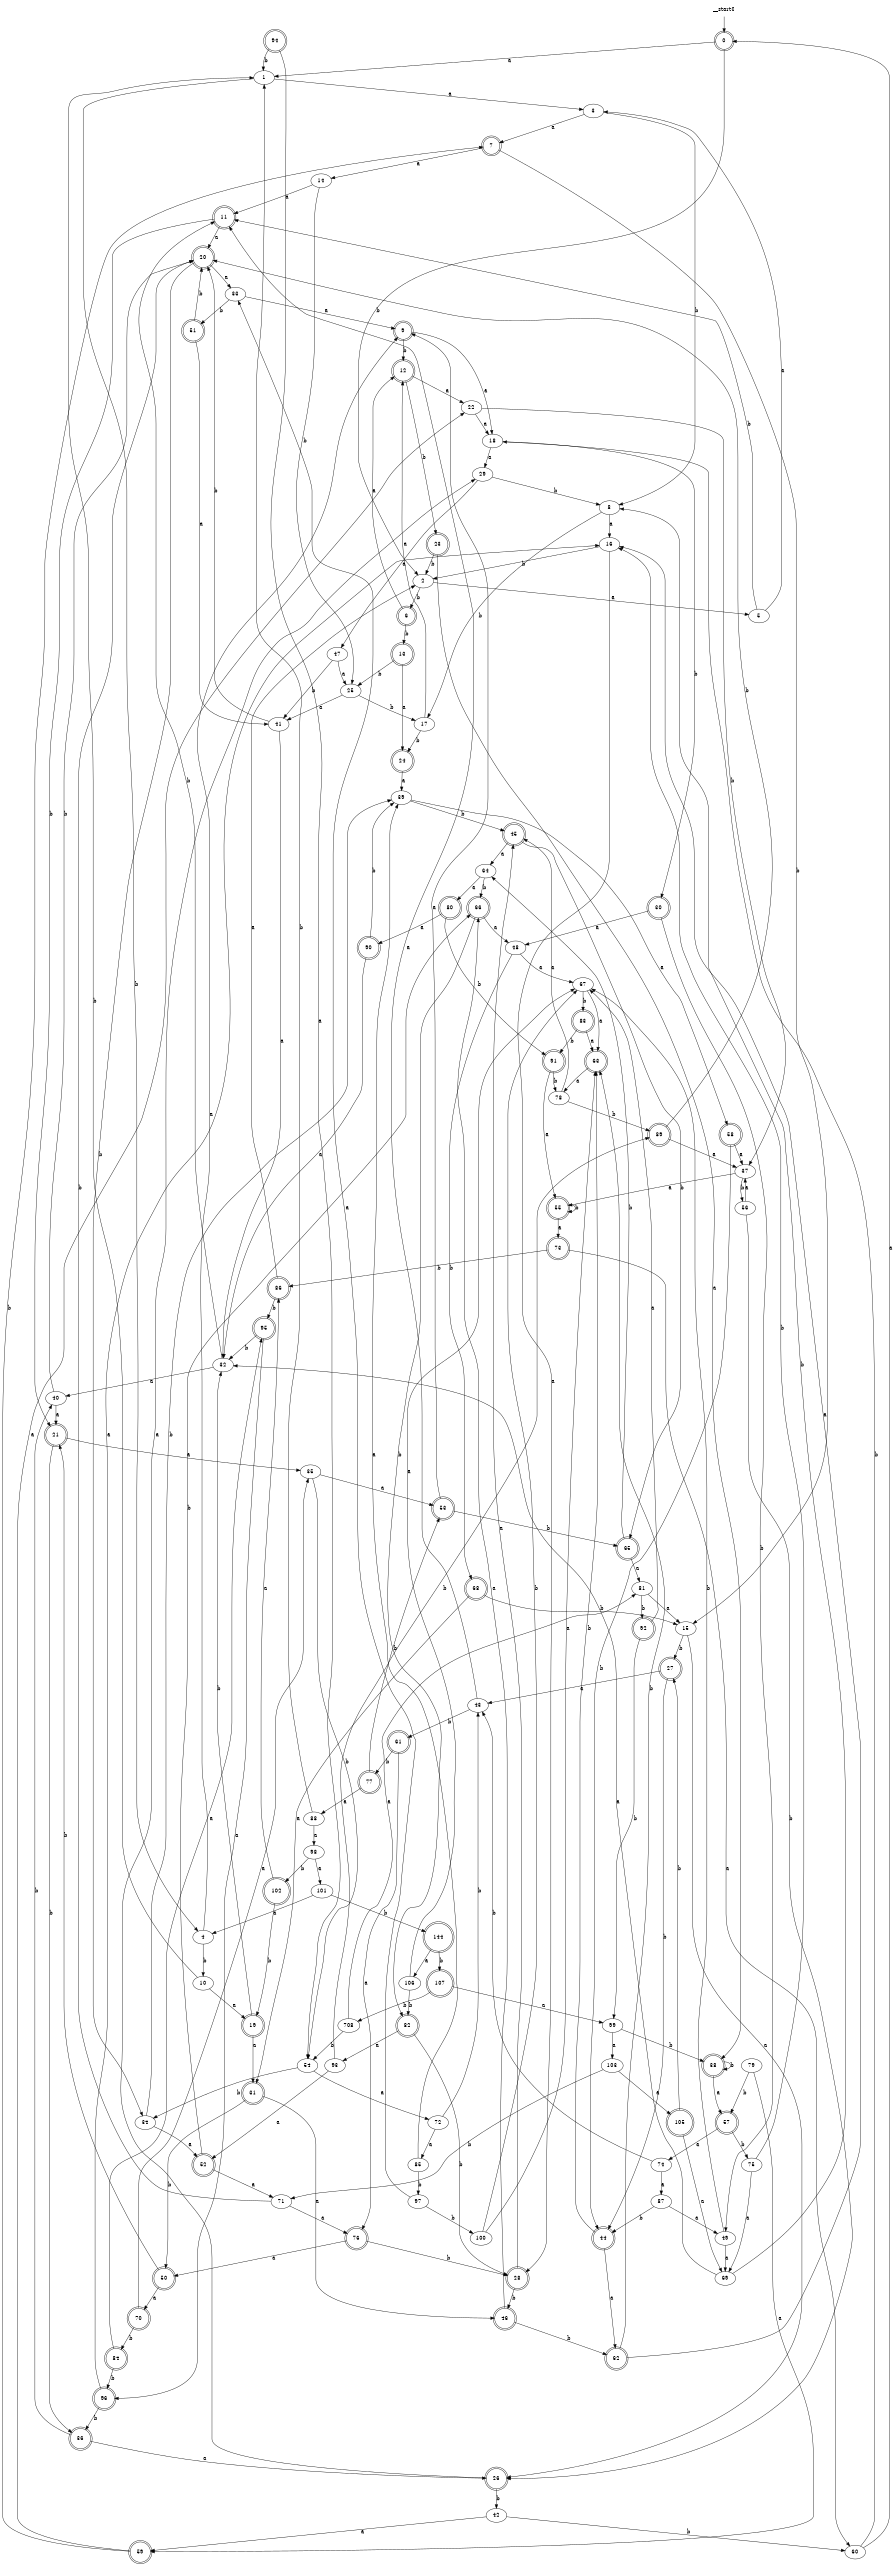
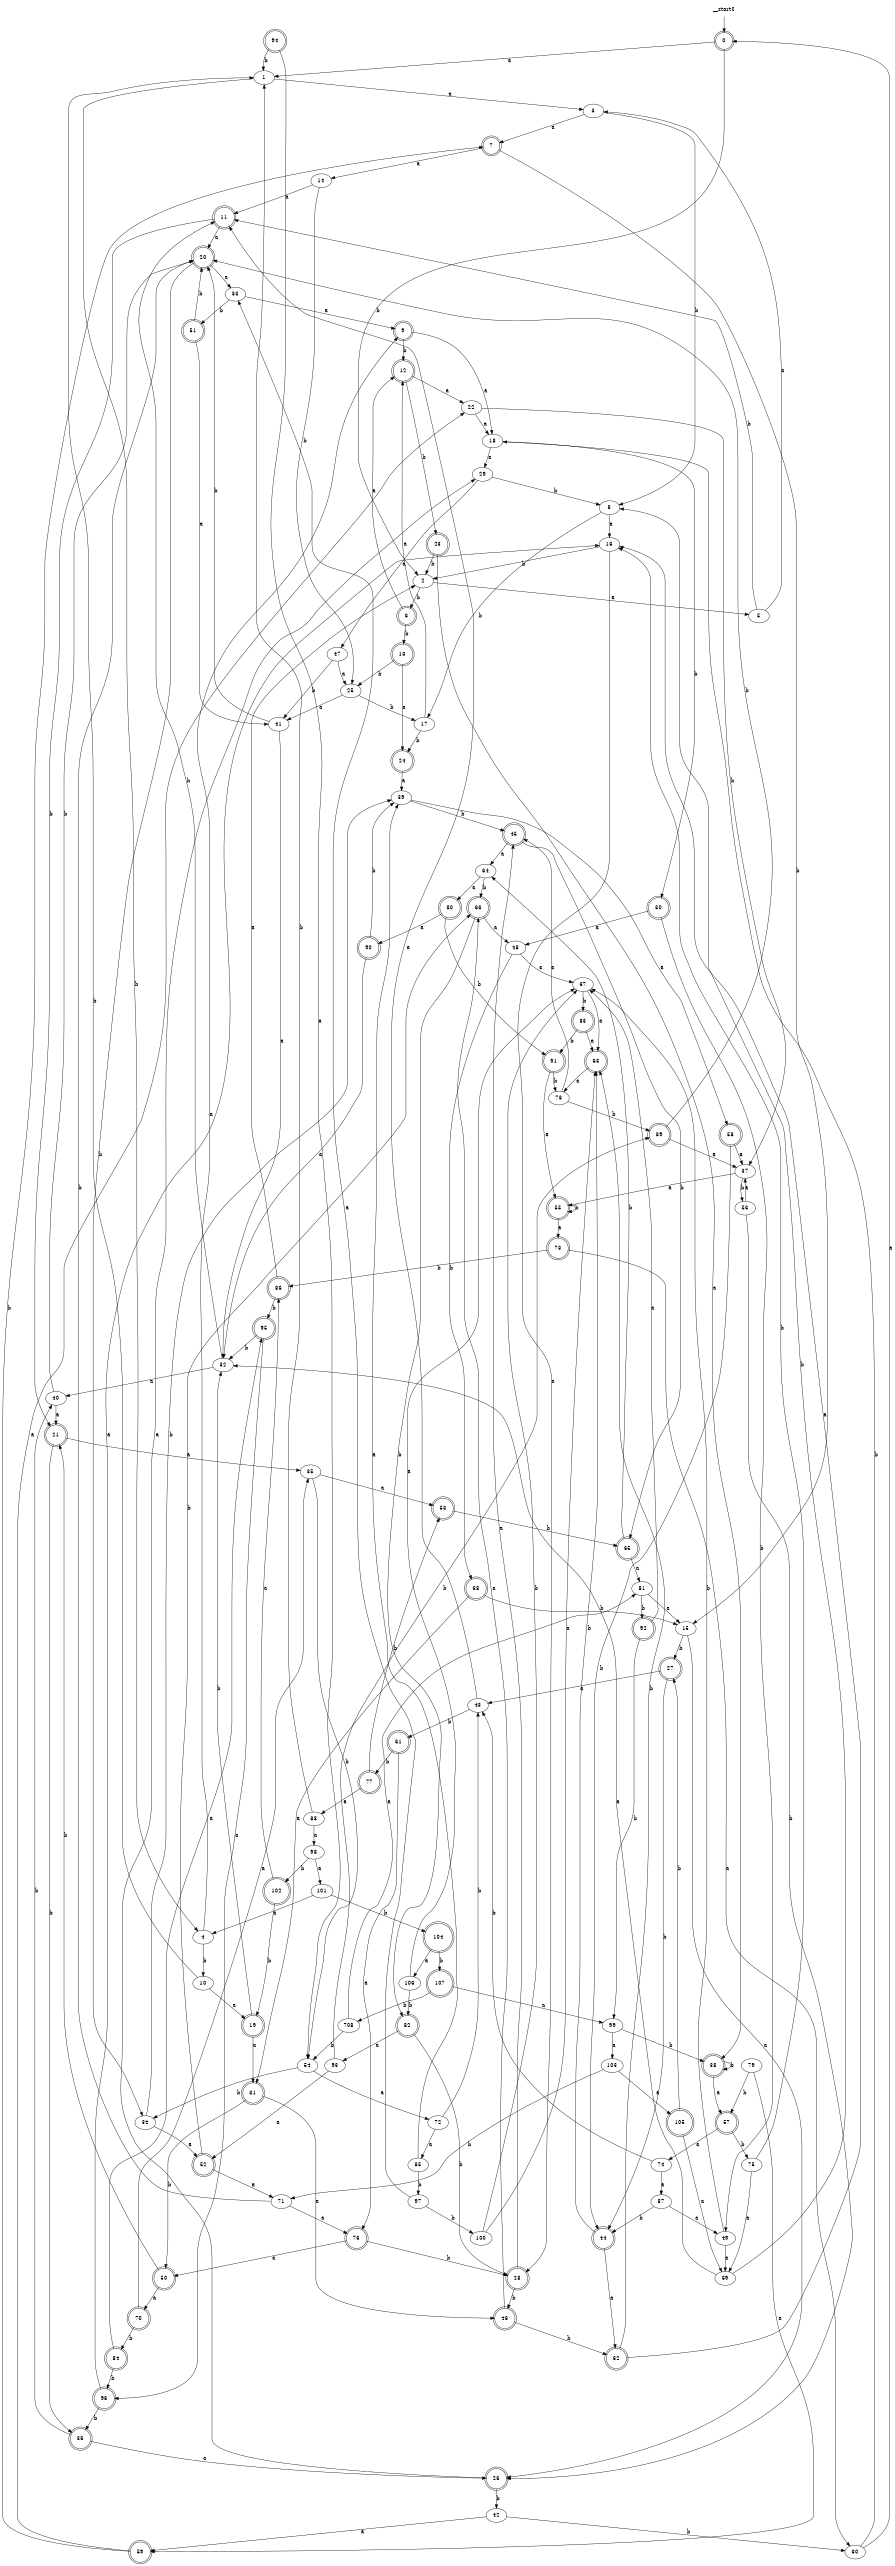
(433, 896) -> none
(439, 1937) -> (439, 1937)
